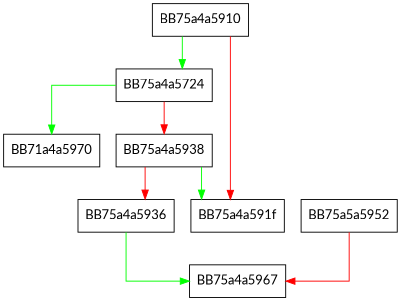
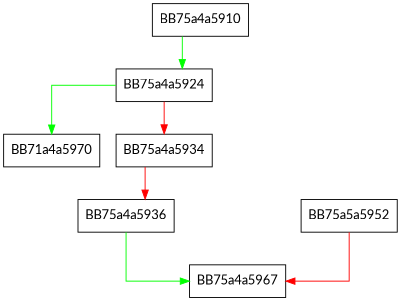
(164, 85) -> (164, 85)
(164, 151) -> (164, 151)
(238, 216) -> none
